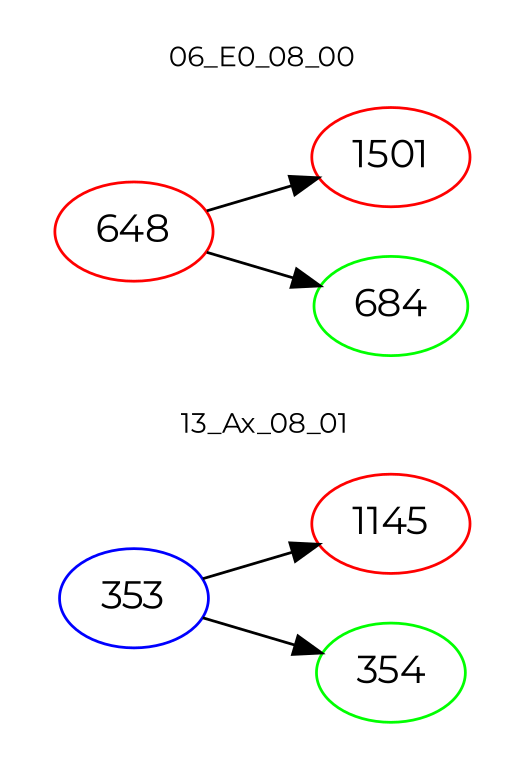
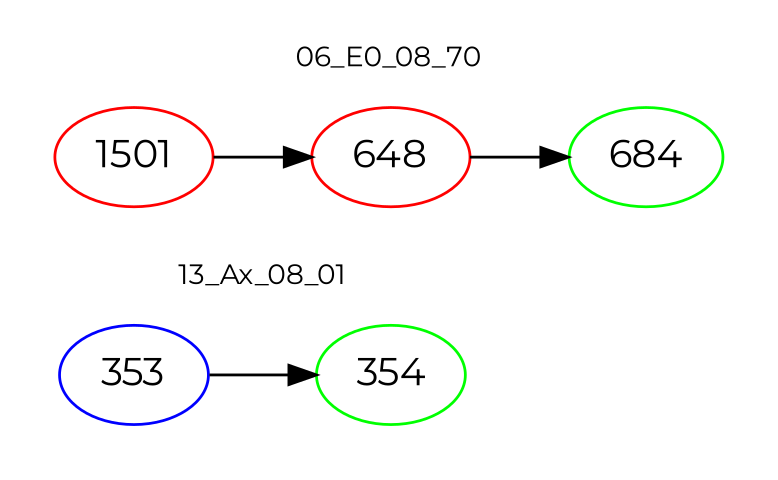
(262, 59) -> (389, 59)
(249, 198) -> (249, 157)
(391, 524) -> none
